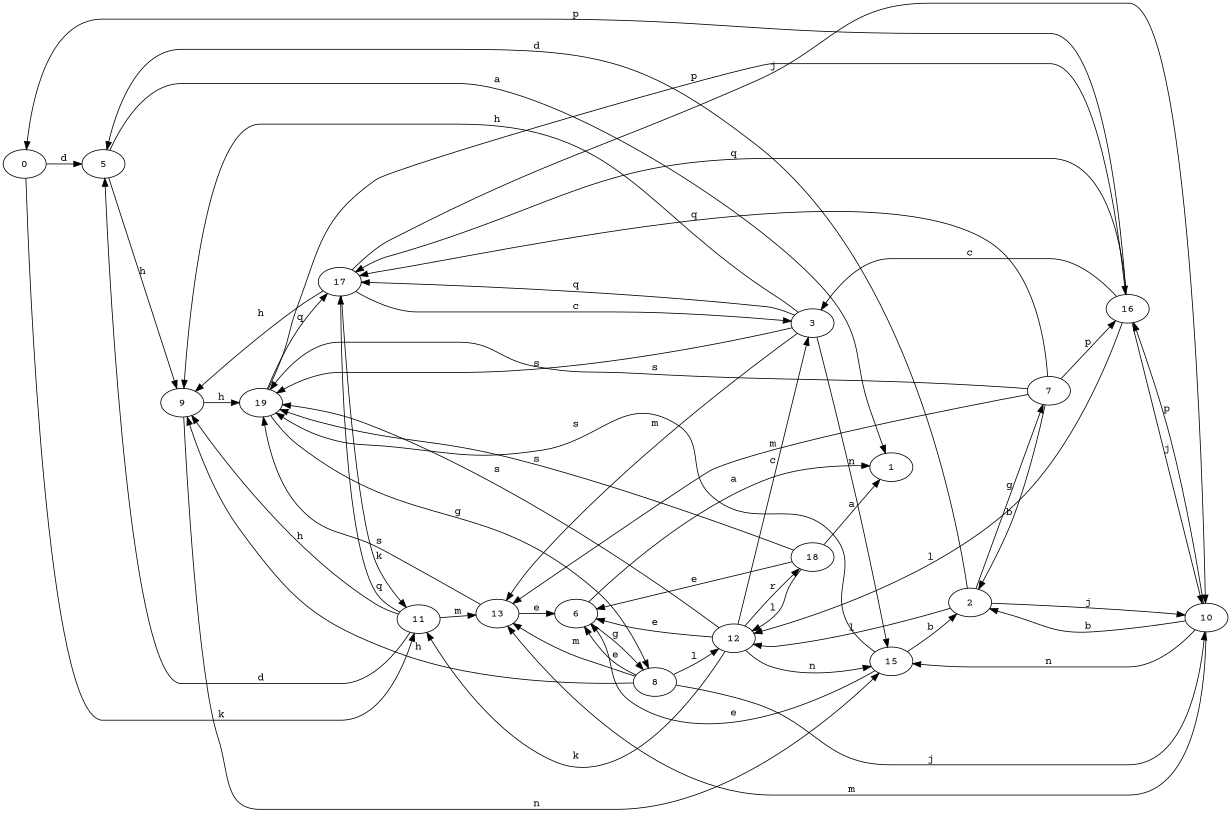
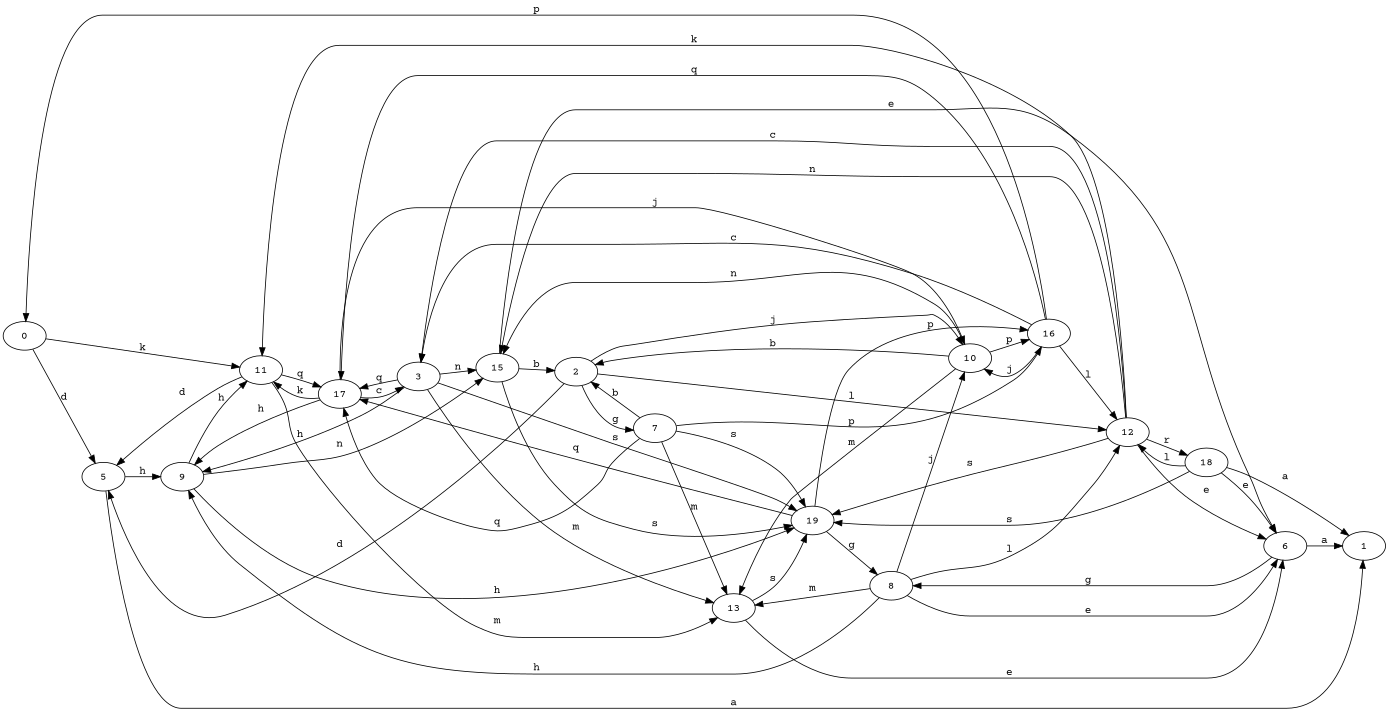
(287, 530) -> (211, 422)
